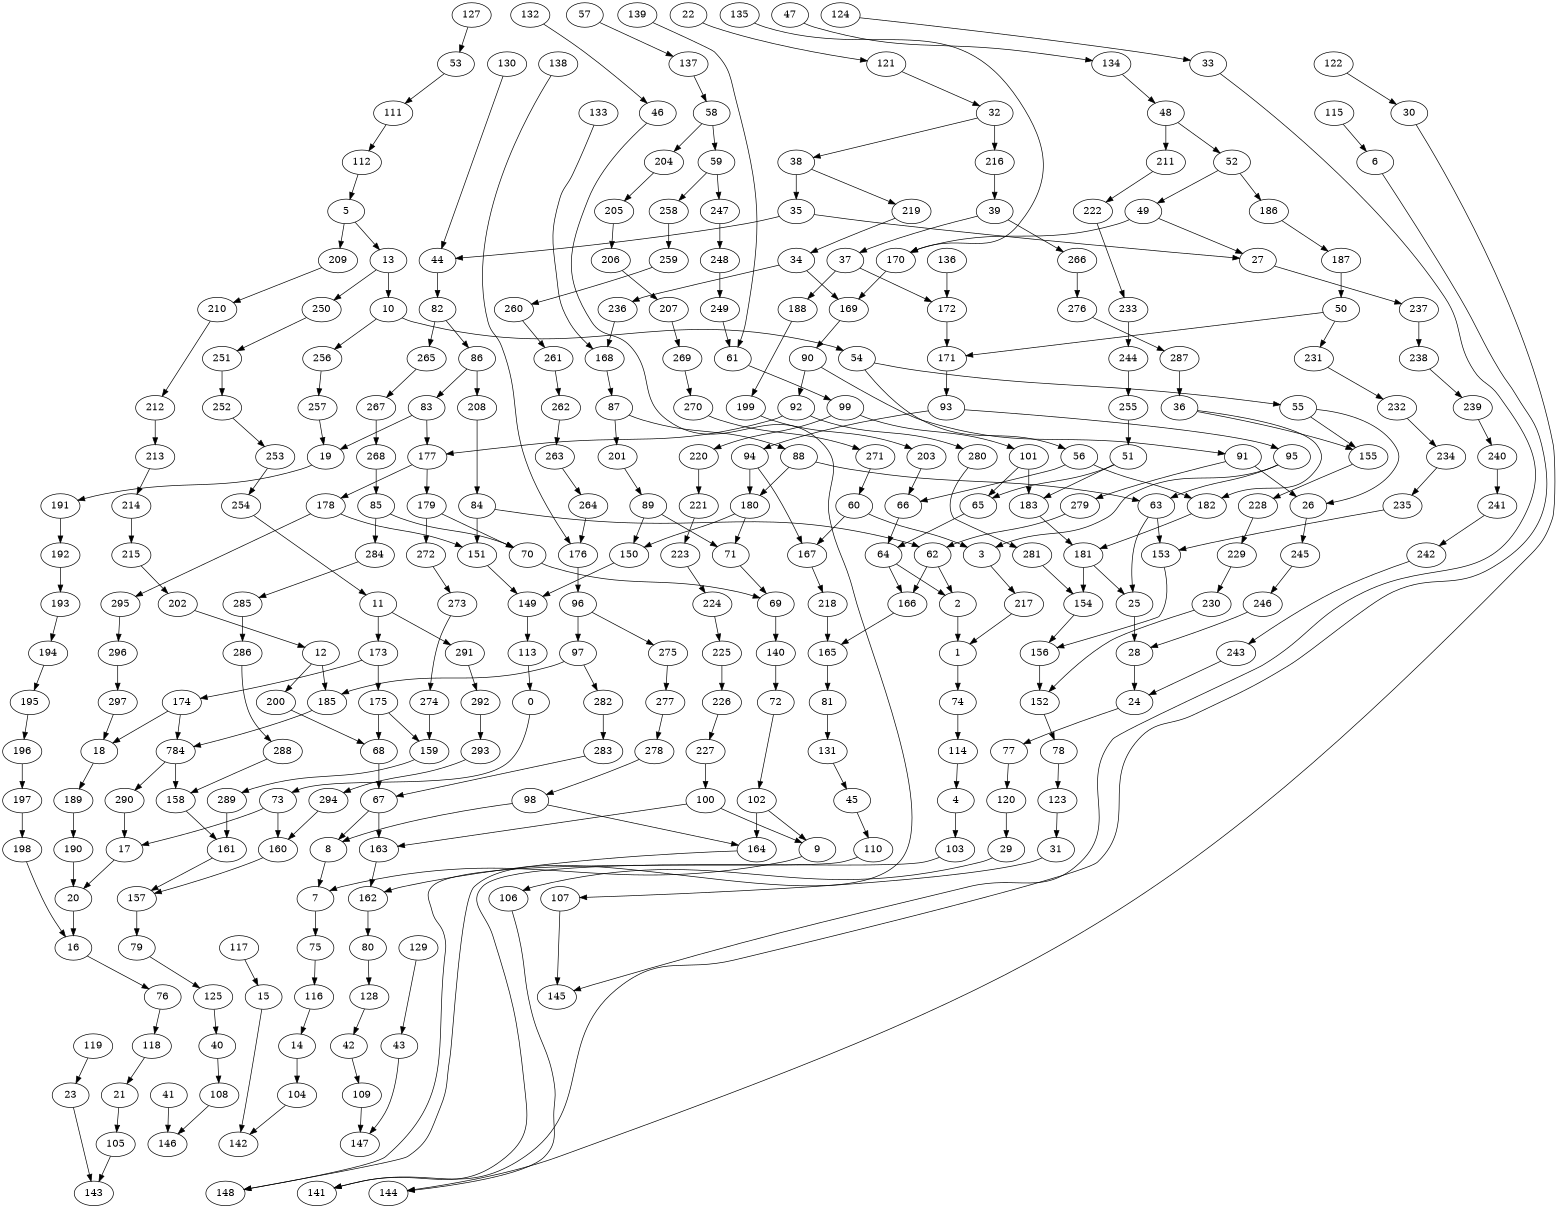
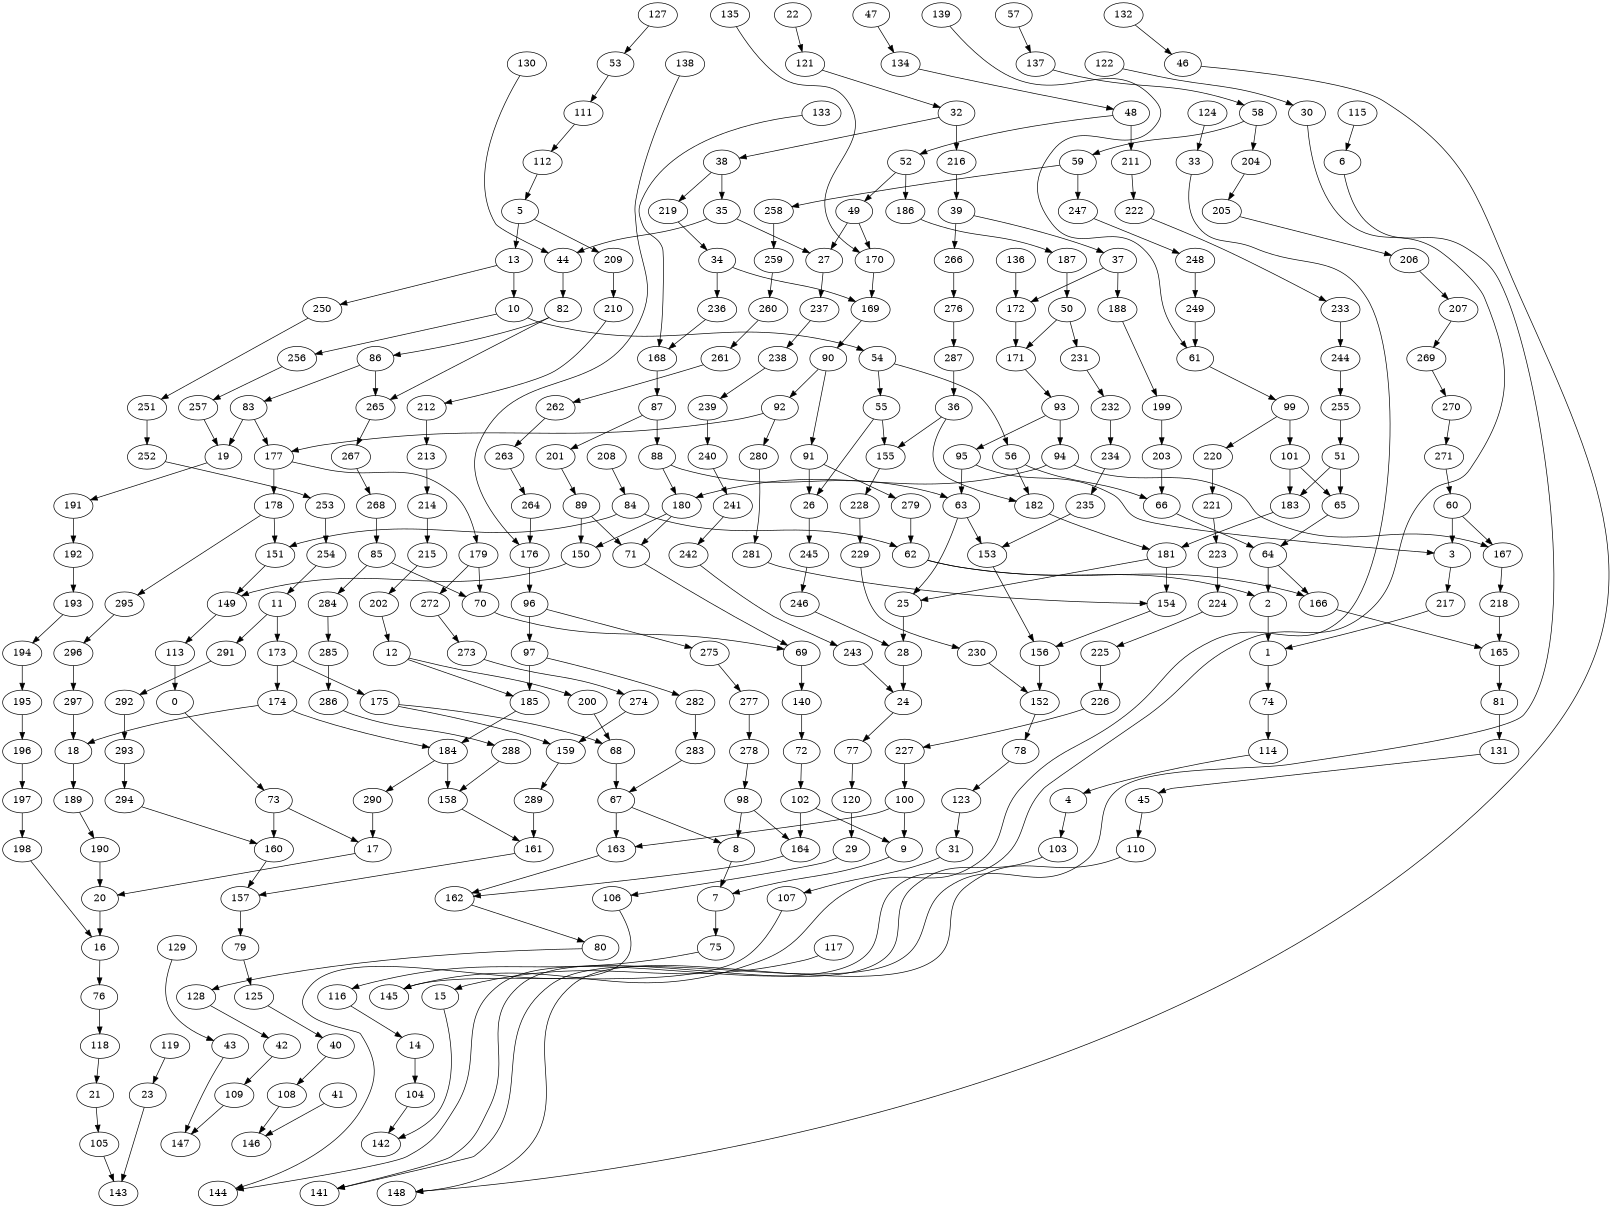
(477, 380) -> (375, 380)
(176, 752) -> (448, 752)
